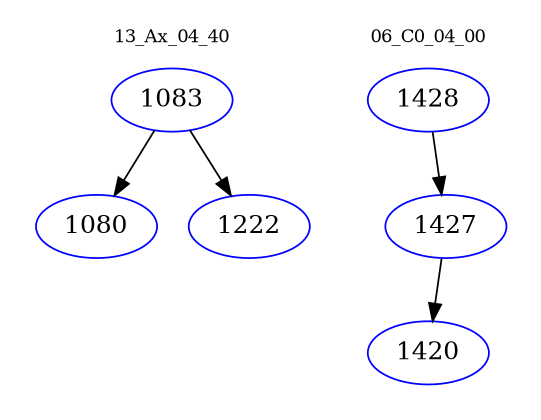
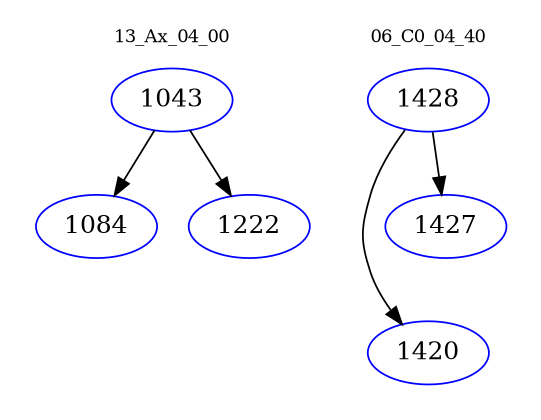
(172, 38) -> (172, 38)
(428, 38) -> (428, 38)
(172, 100) -> (172, 100)
(97, 226) -> (97, 226)
(438, 281) -> (365, 218)
